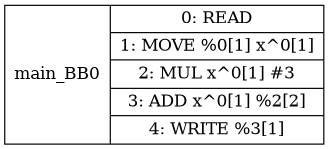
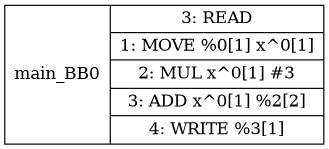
(217, 18) -> (217, 18)
